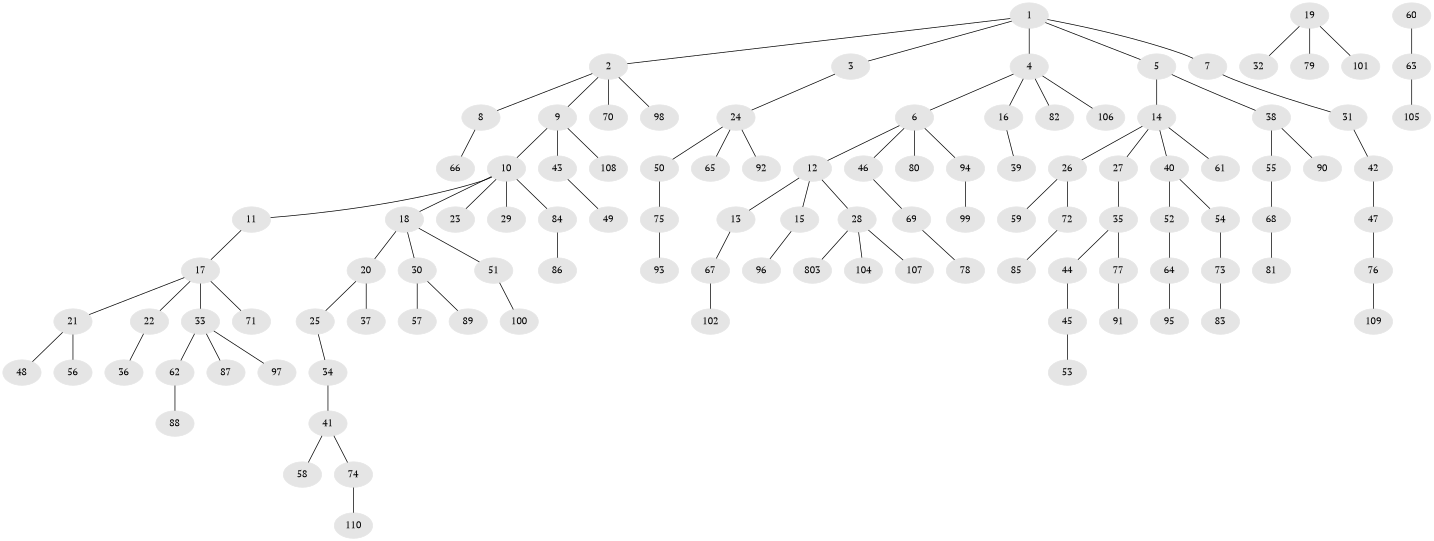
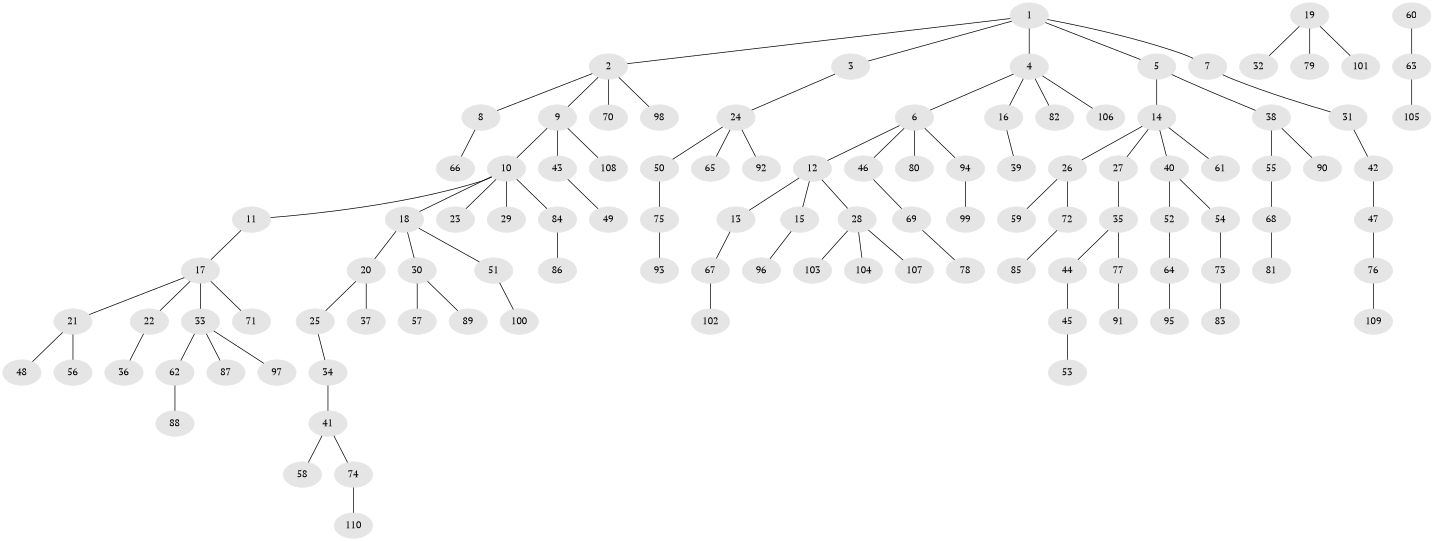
(812, 271) -> (812, 271)
